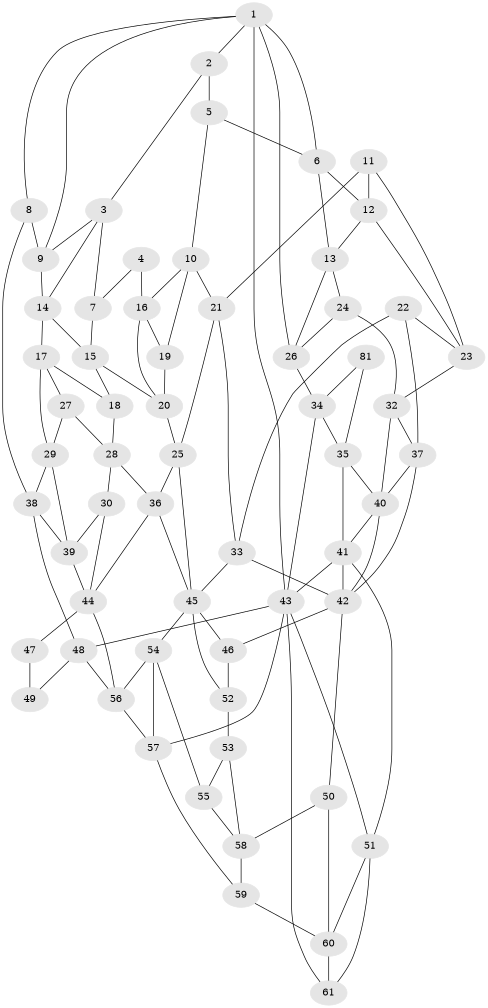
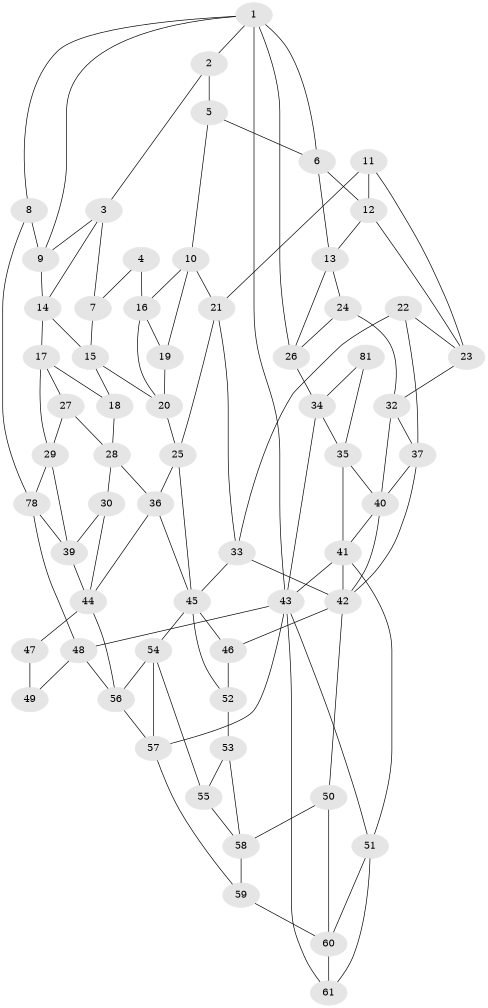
(32, 504) -> (32, 504)
